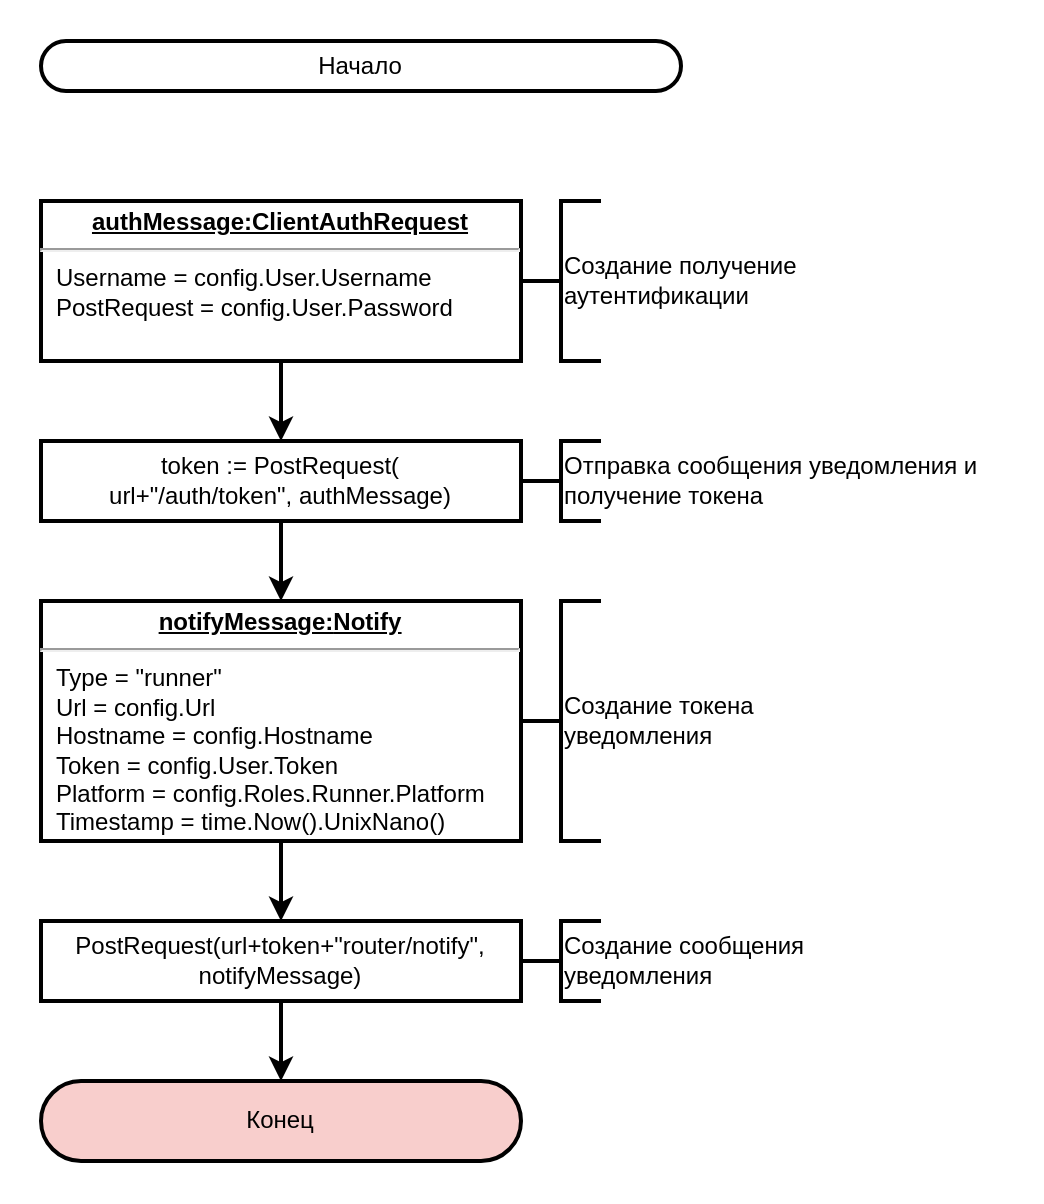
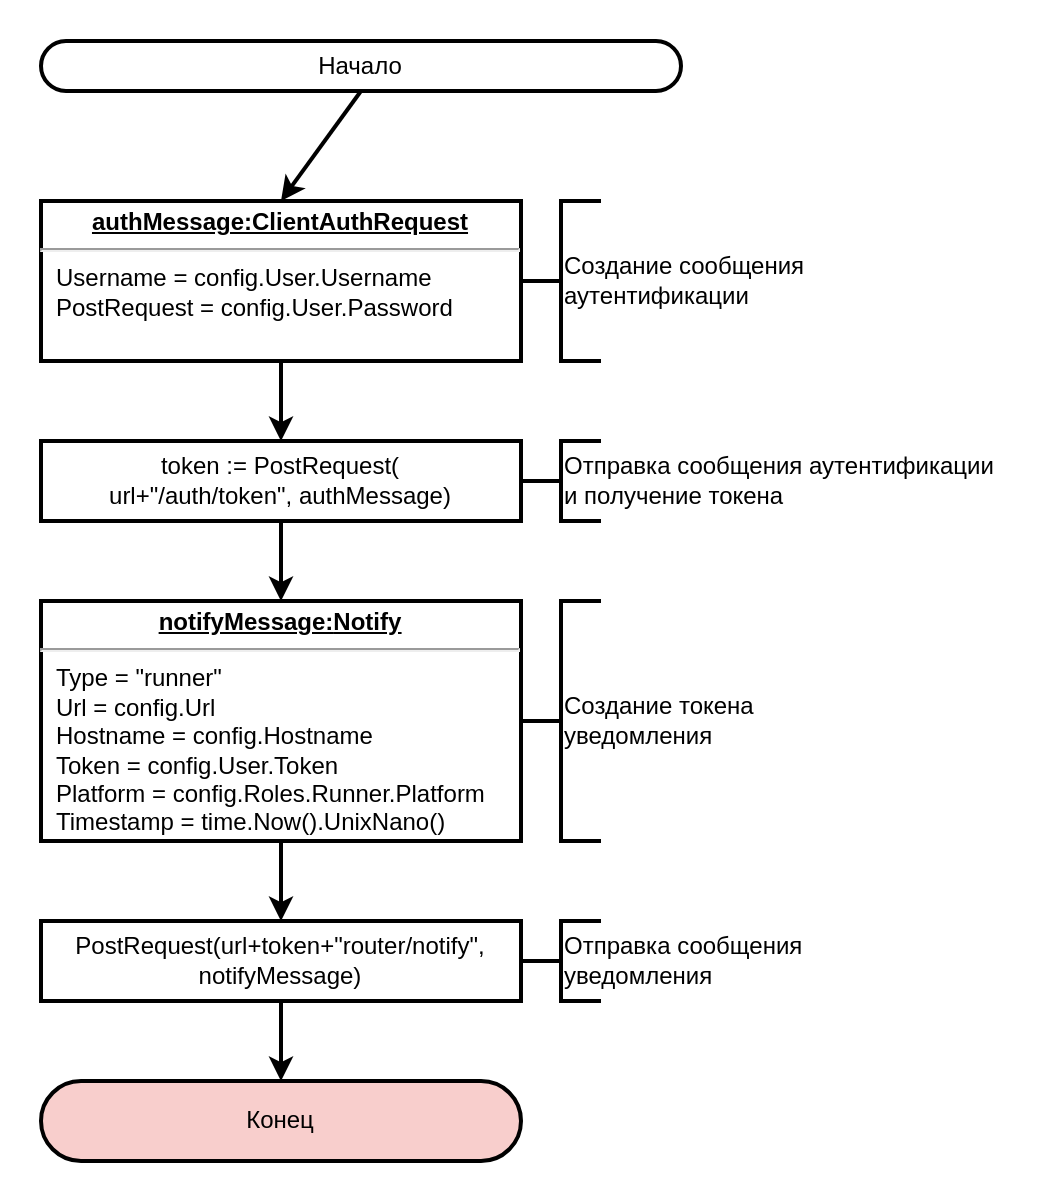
none -> (326, 139)
(703, 281) -> (703, 281)
(783, 481) -> (783, 481)
(703, 961) -> (703, 961)
